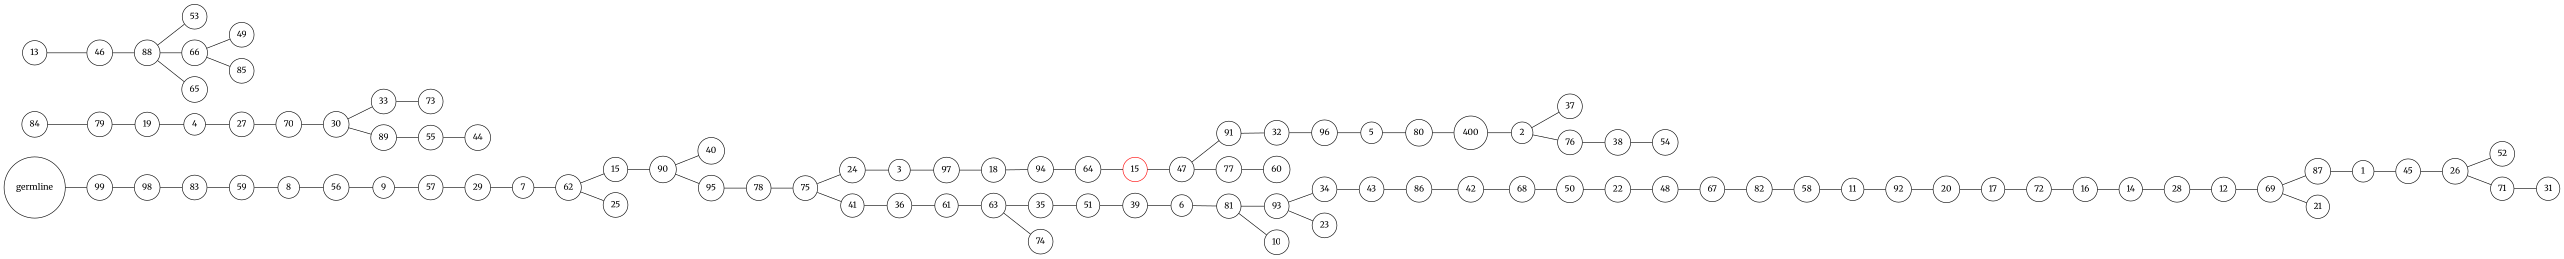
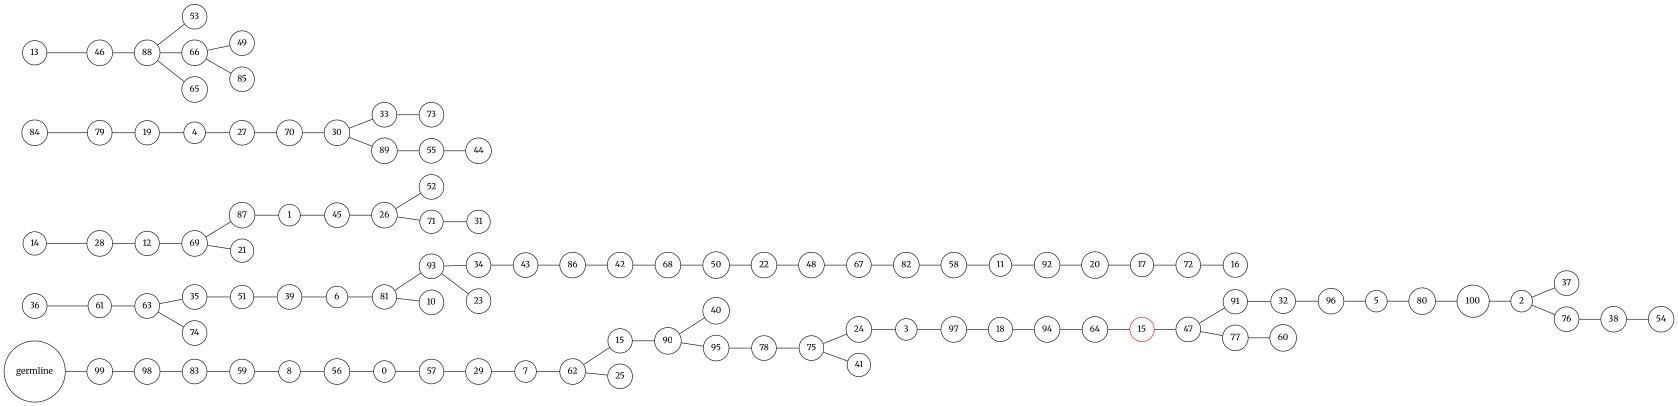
(1471, 133) -> (1473, 301)
(384, 188) -> (384, 372)
(2108, 189) -> none
(876, 206) -> none
